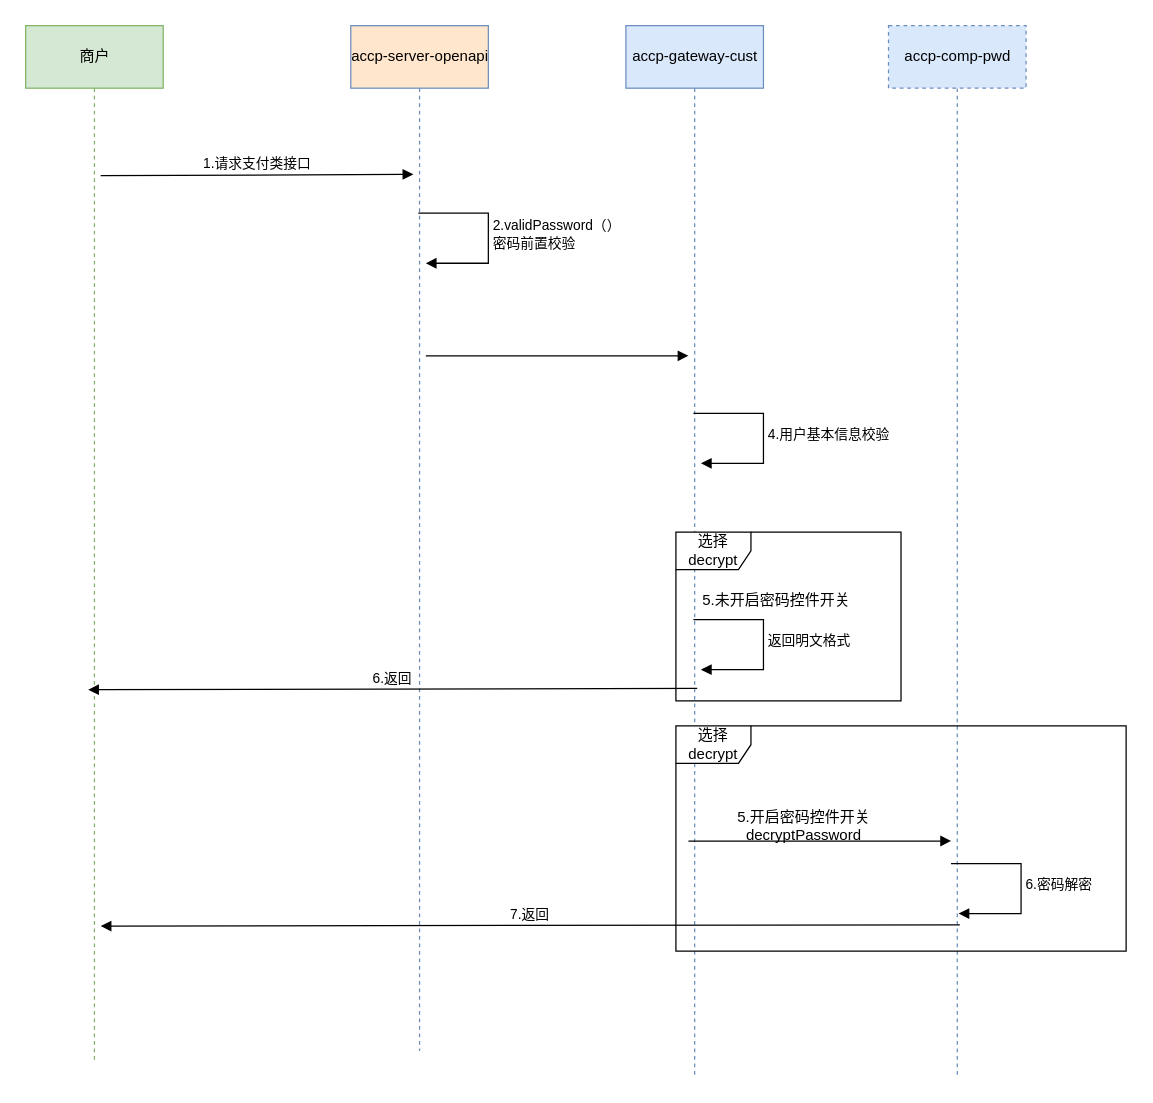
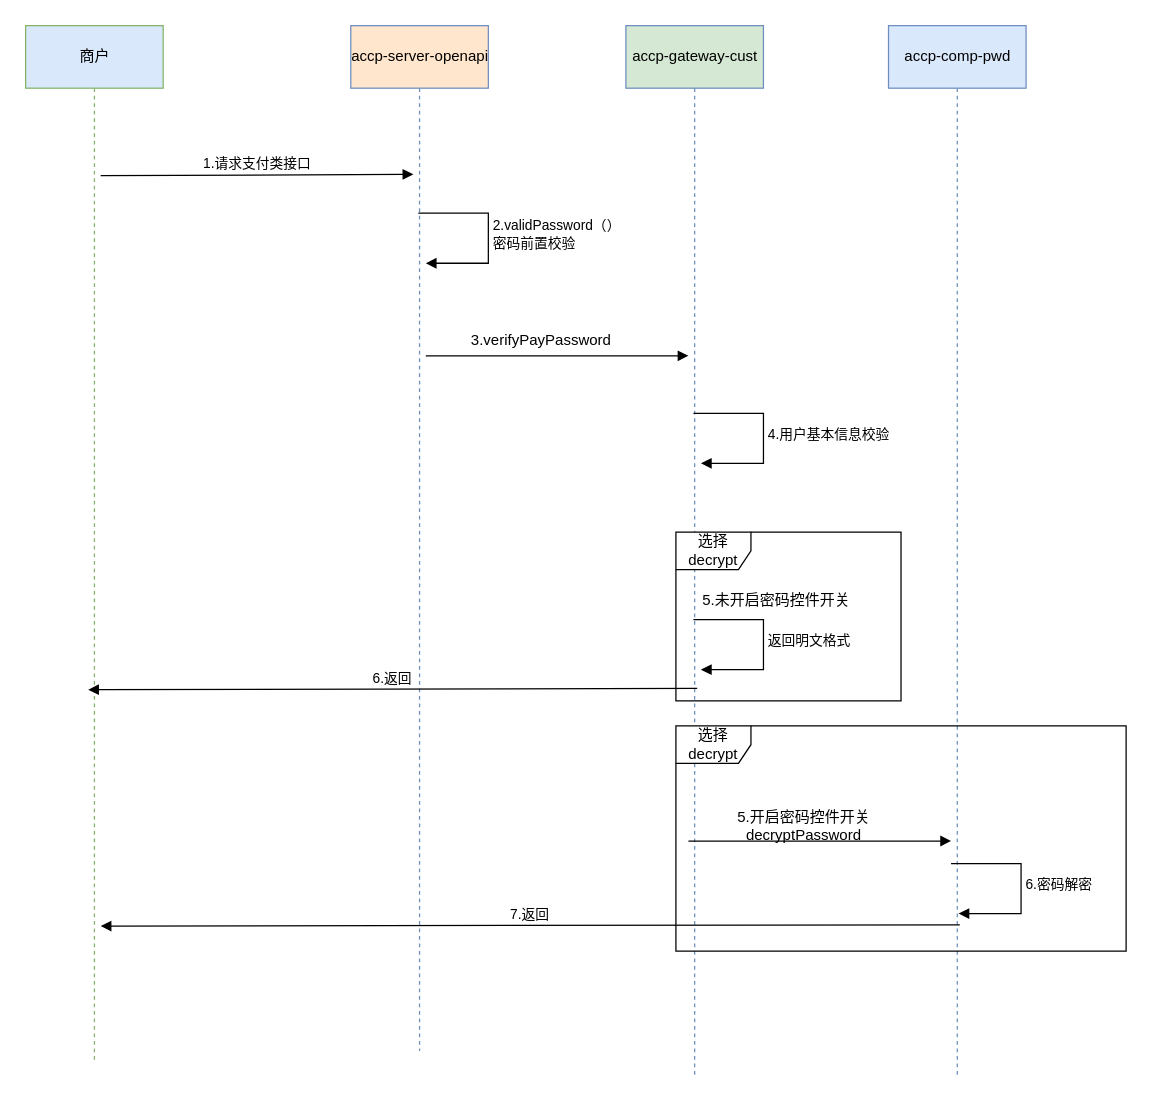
(94, 57) -> (94, 57)
(694, 57) -> (694, 57)
(957, 57) -> (957, 57)
none -> (541, 341)
